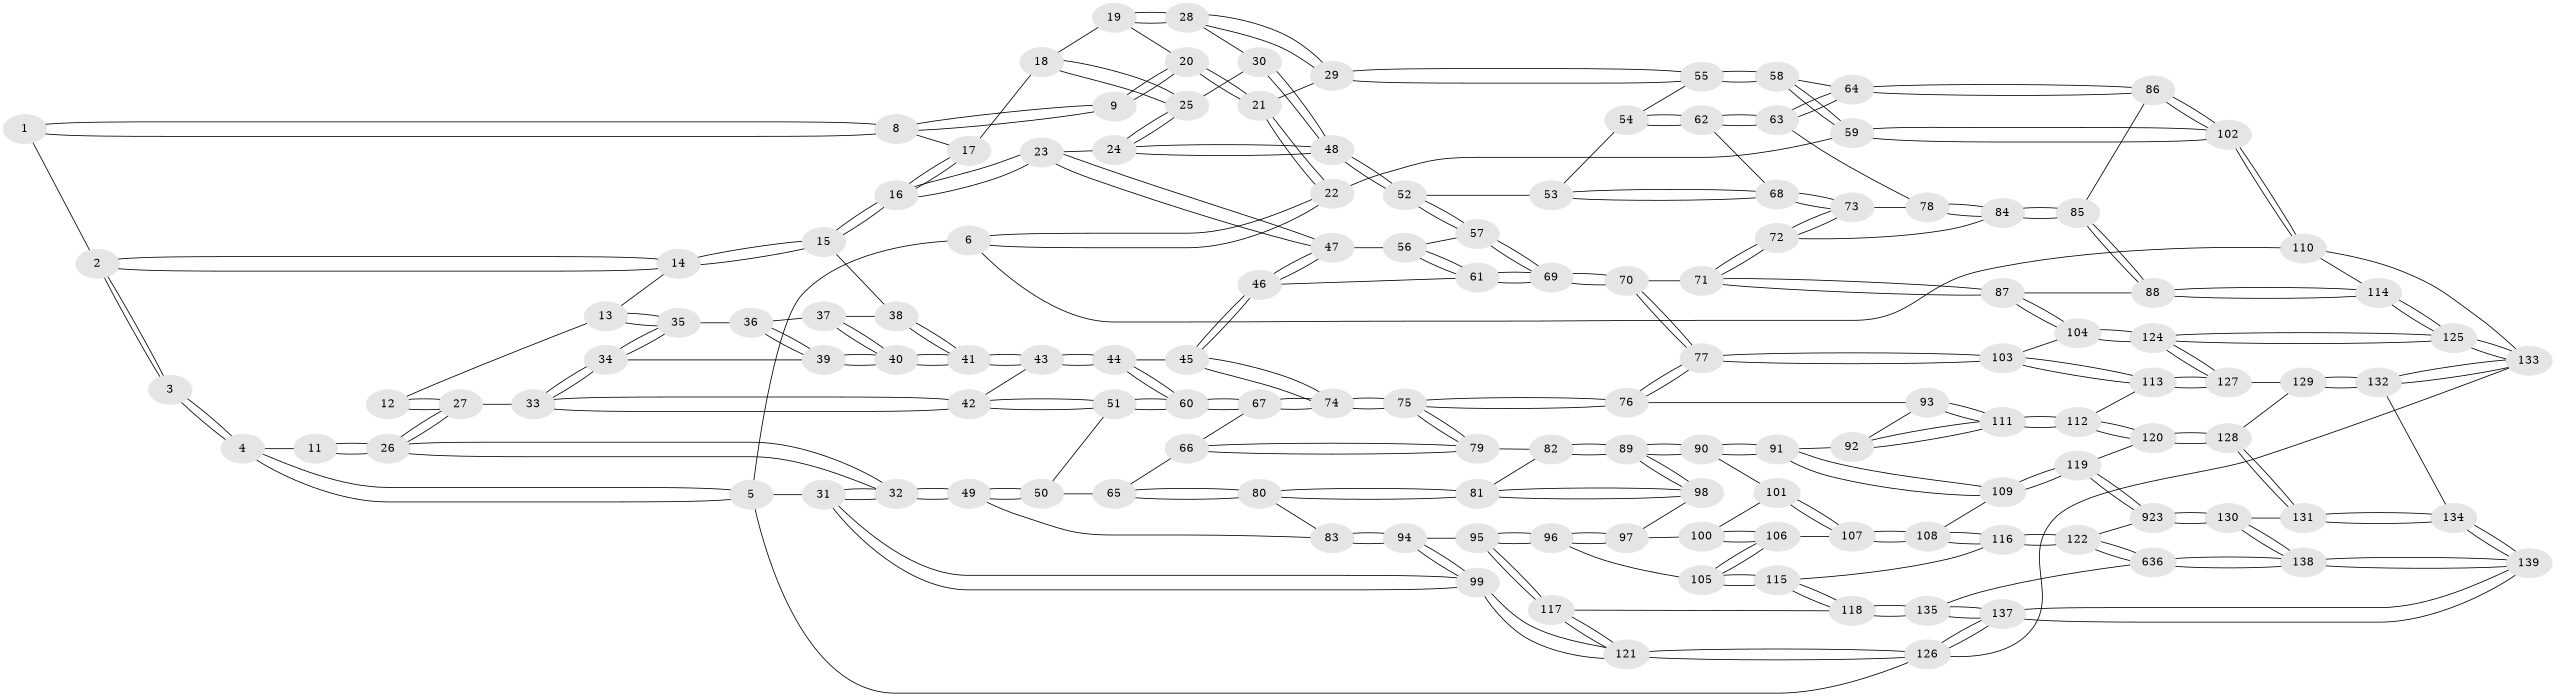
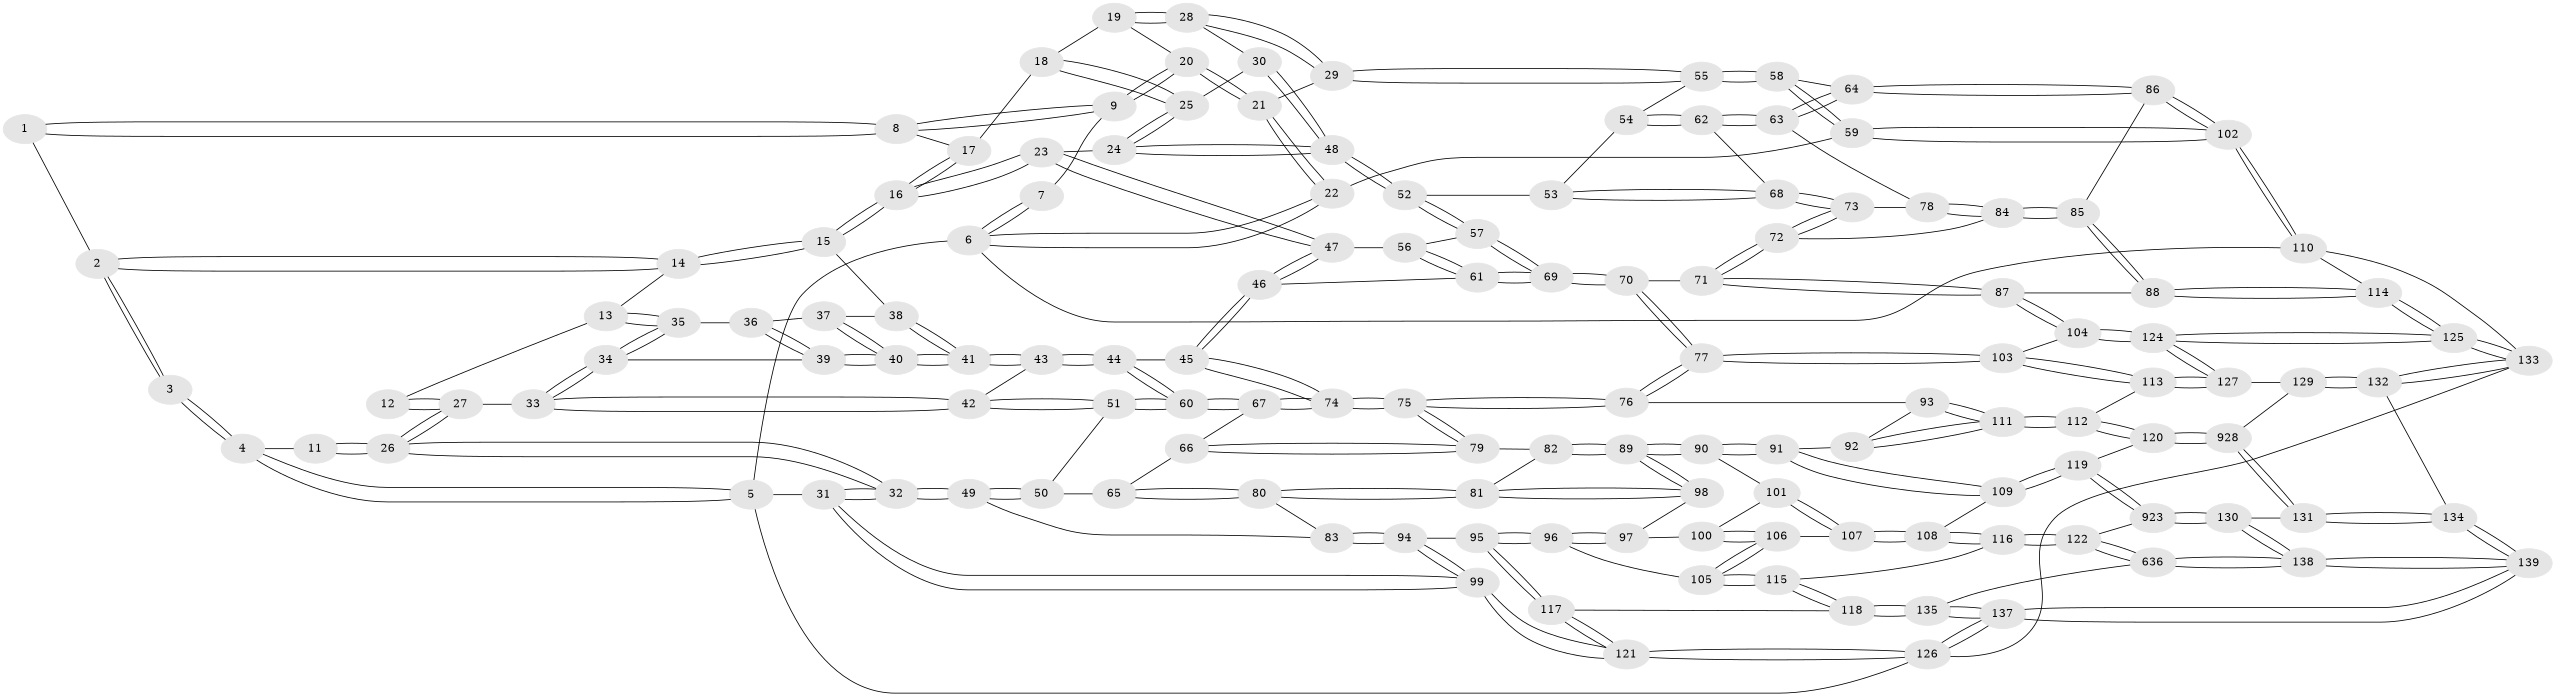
none -> (1042, 196)
(2228, 438) -> (2228, 438)
